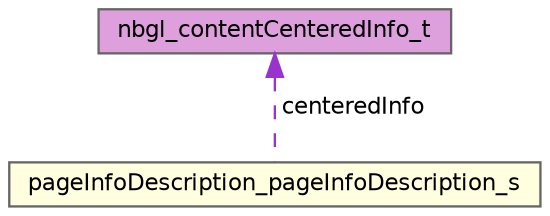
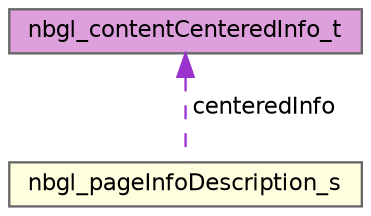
(275, 184) -> (186, 184)
